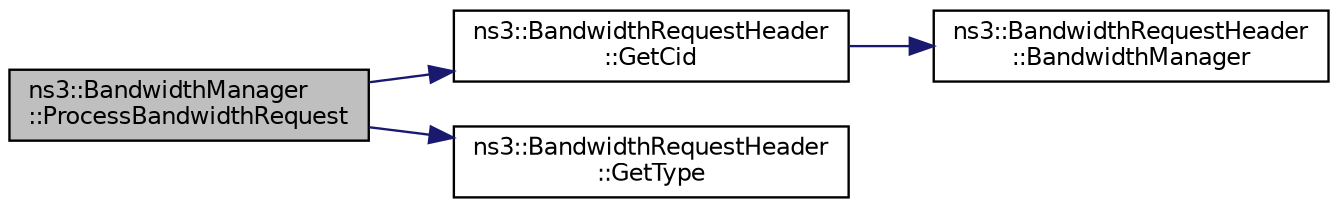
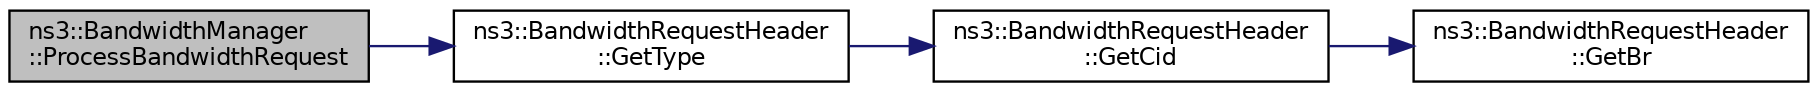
(1131, 46) -> (1611, 46)
(399, 78) -> (879, 46)
